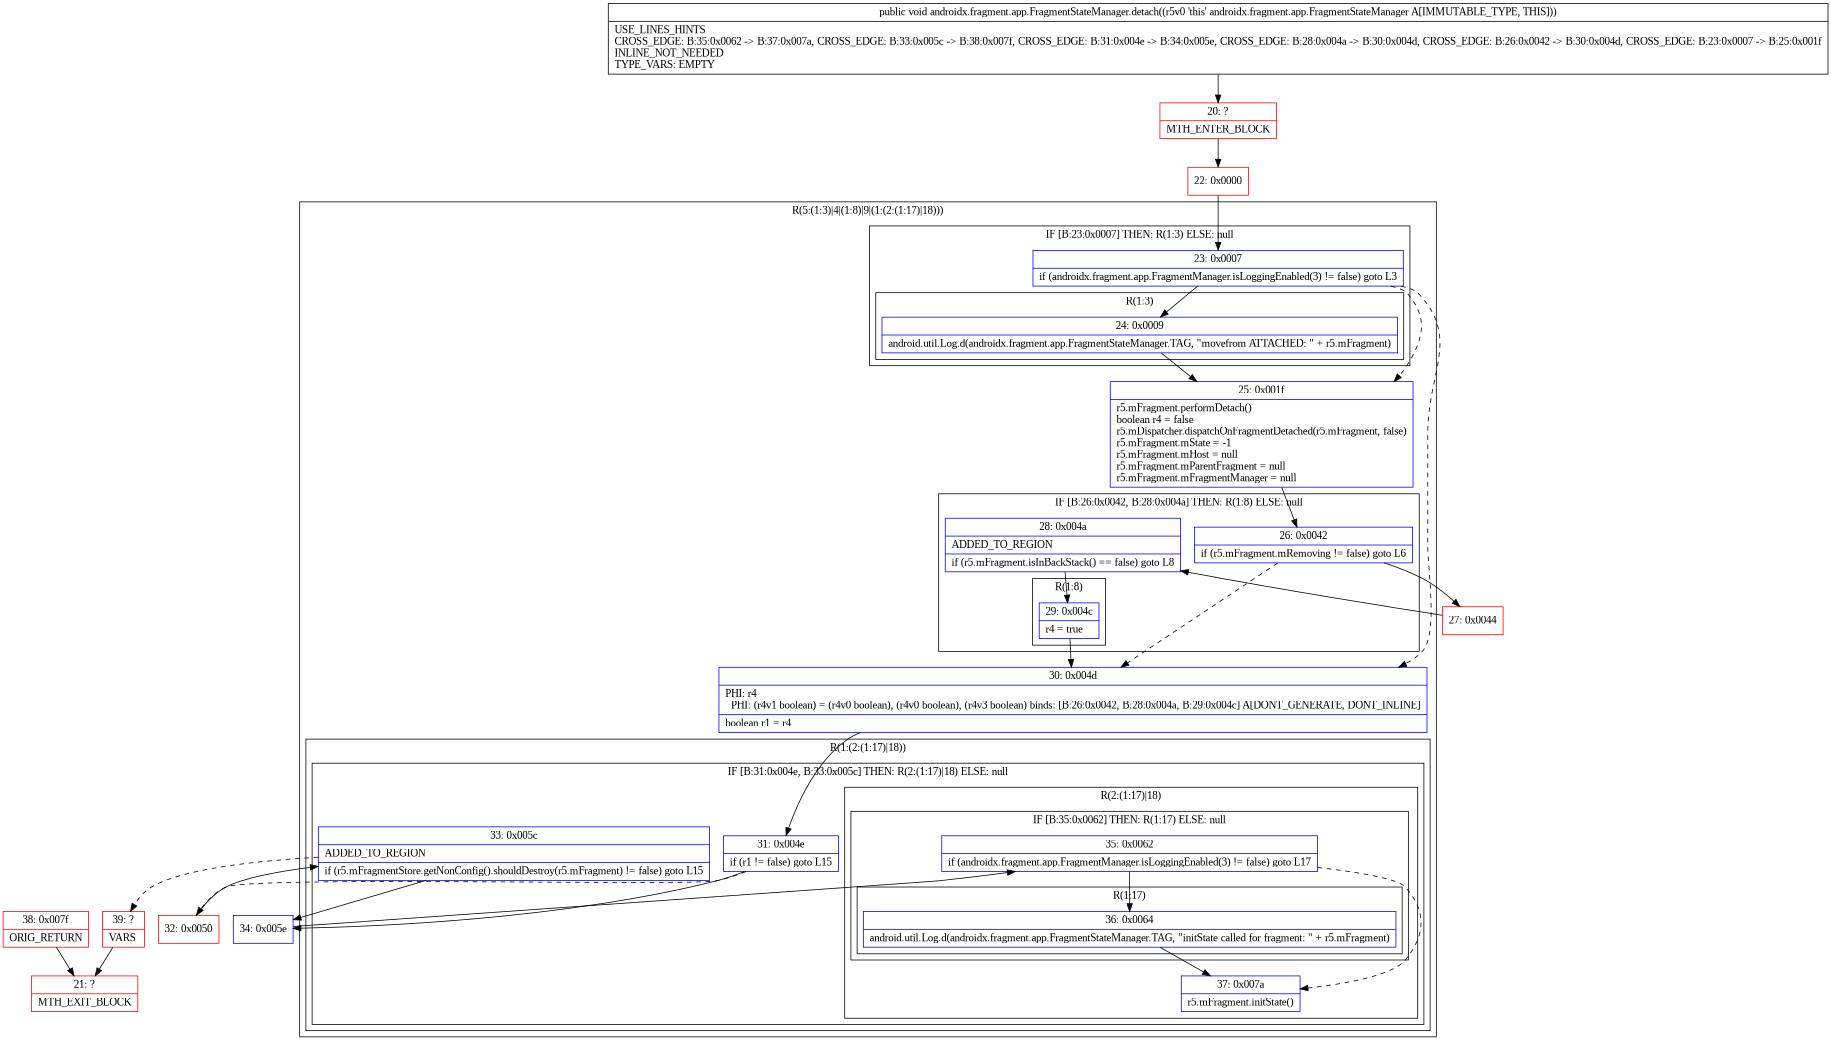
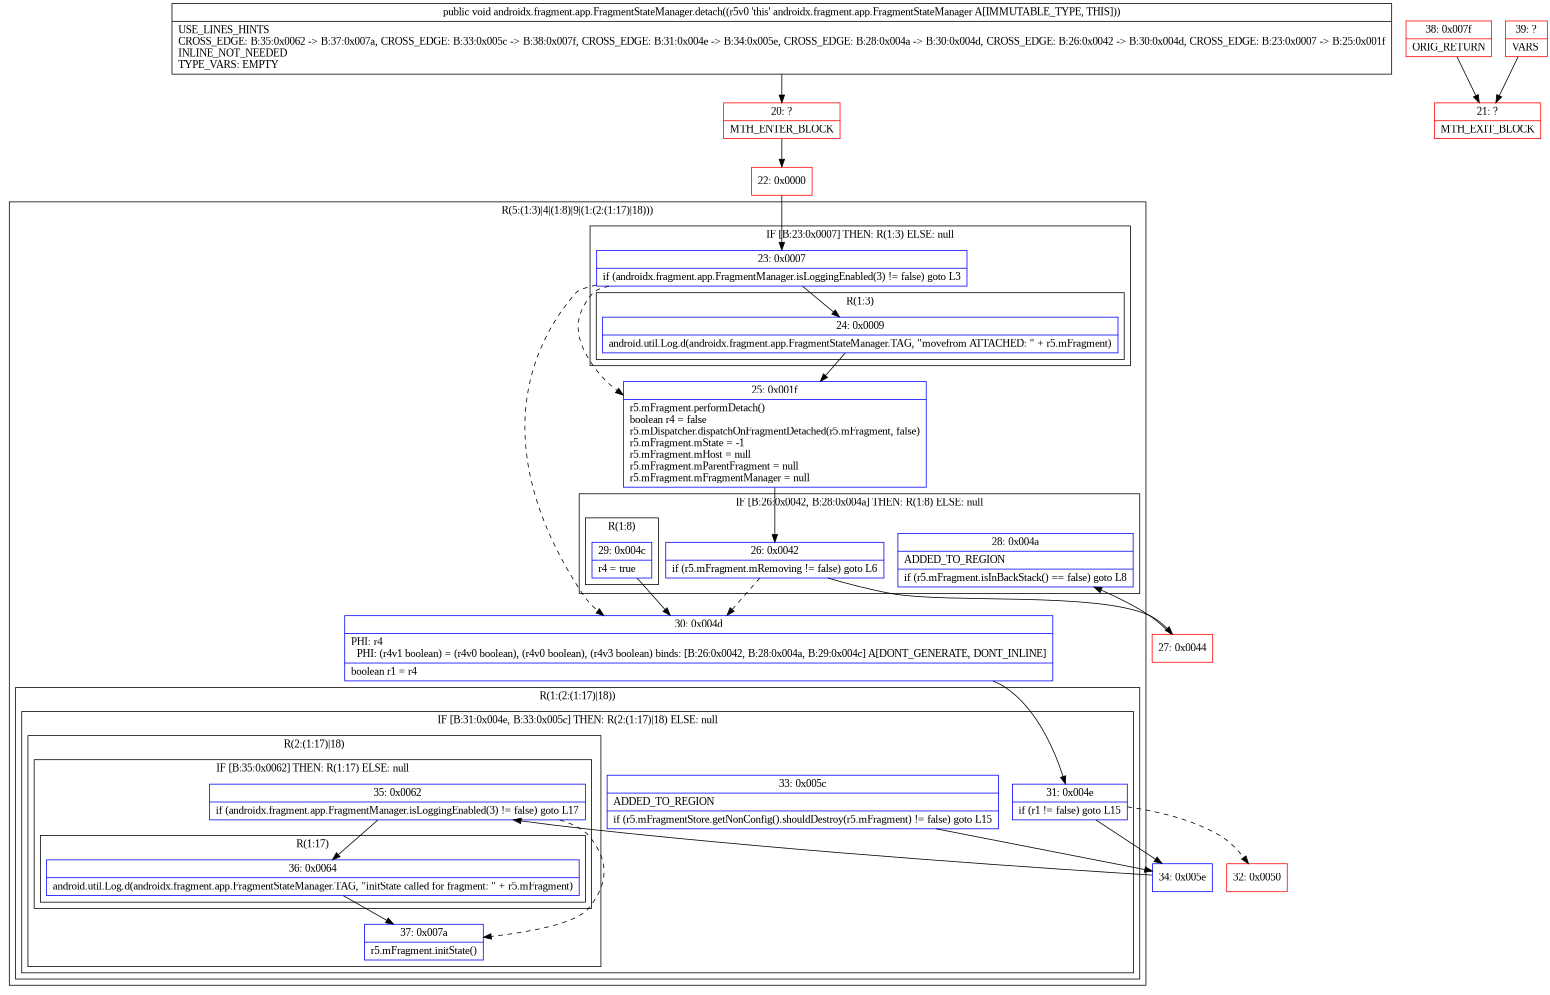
(1066, 583) -> none
(221, 867) -> none
(247, 879) -> none
